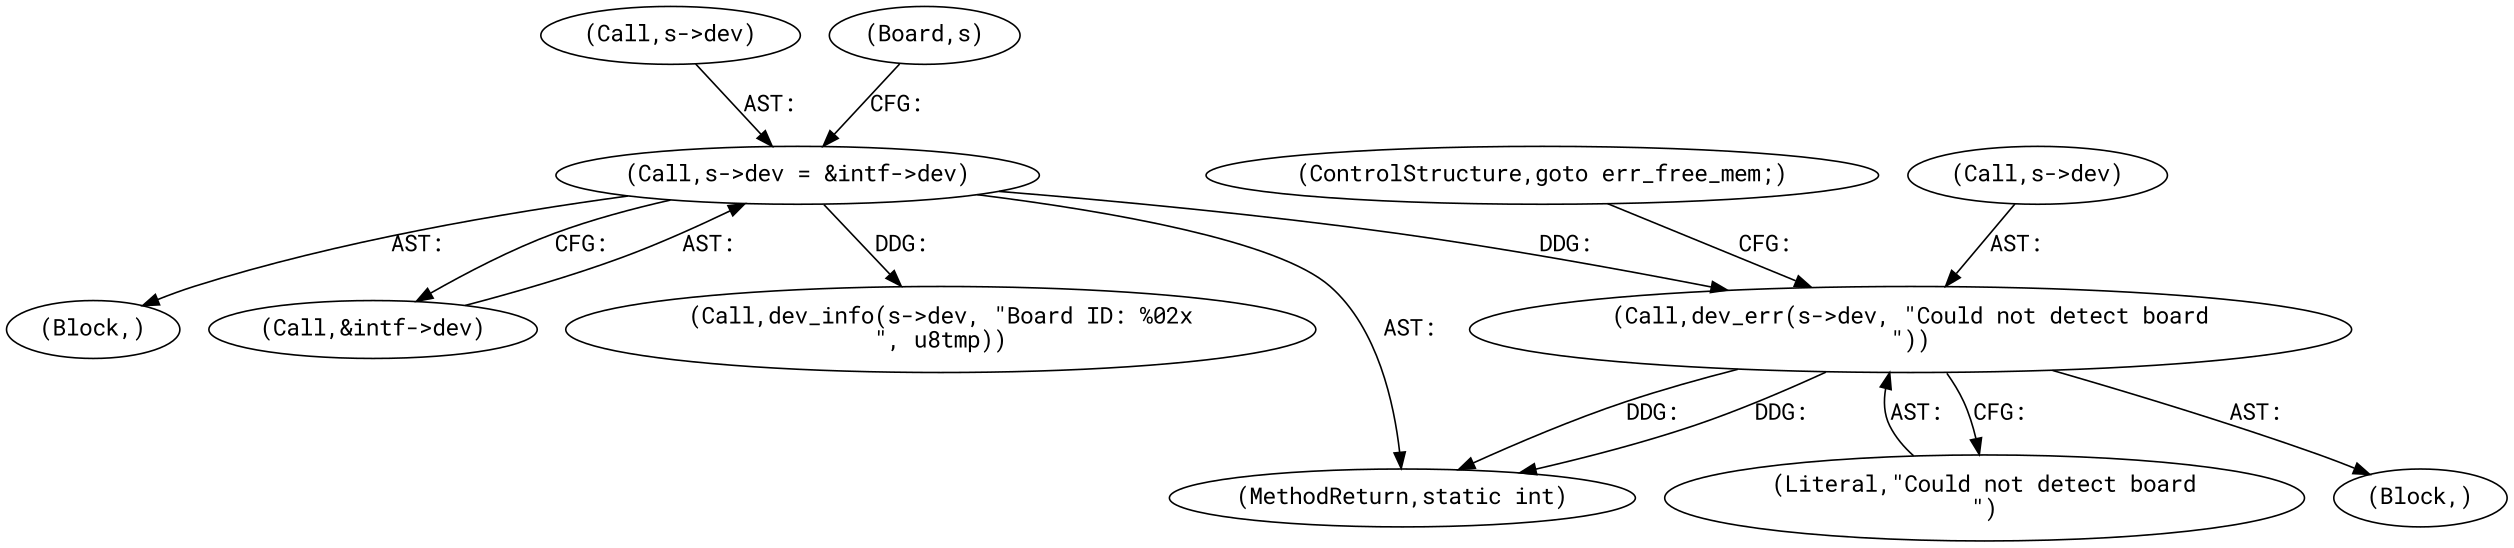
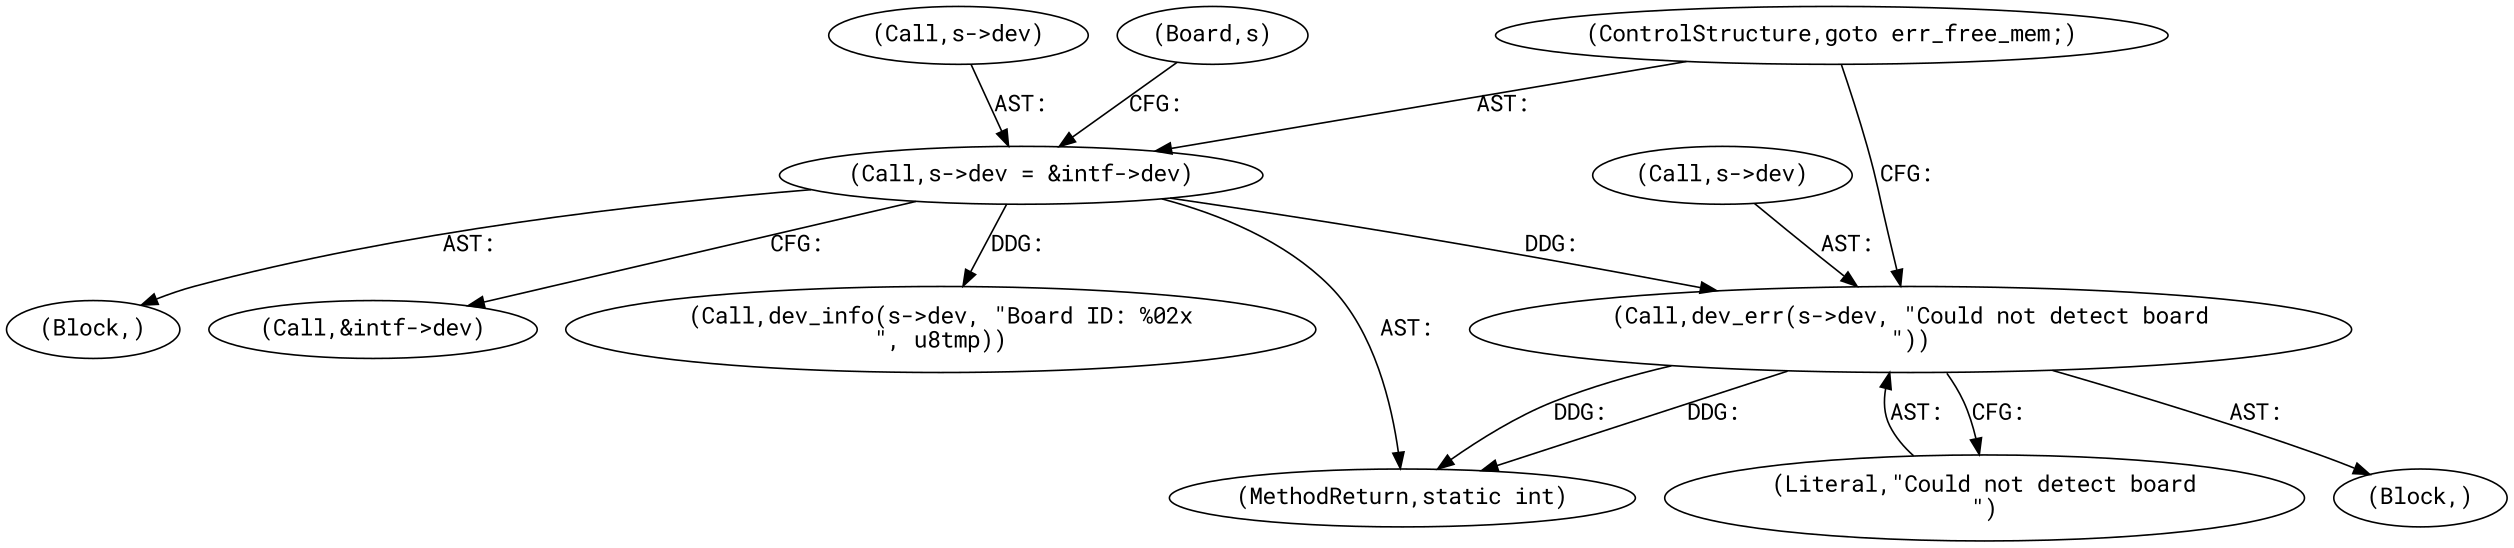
(600, 265) -> (1429, 105)
